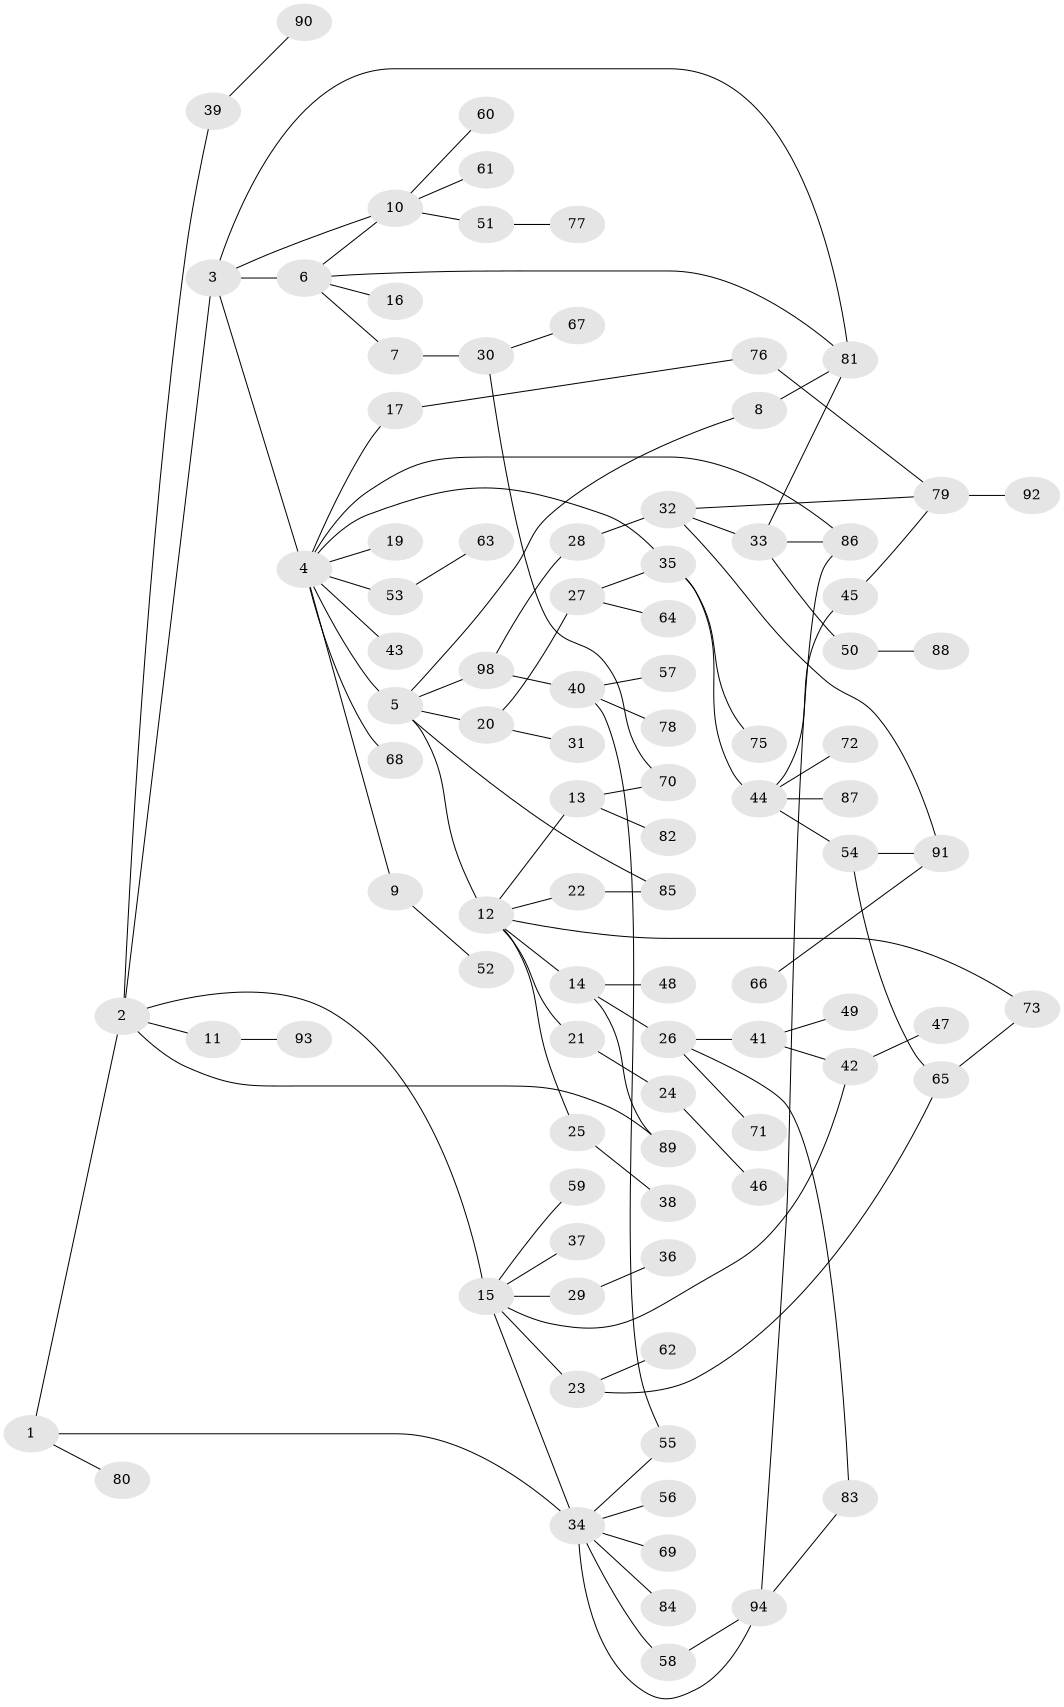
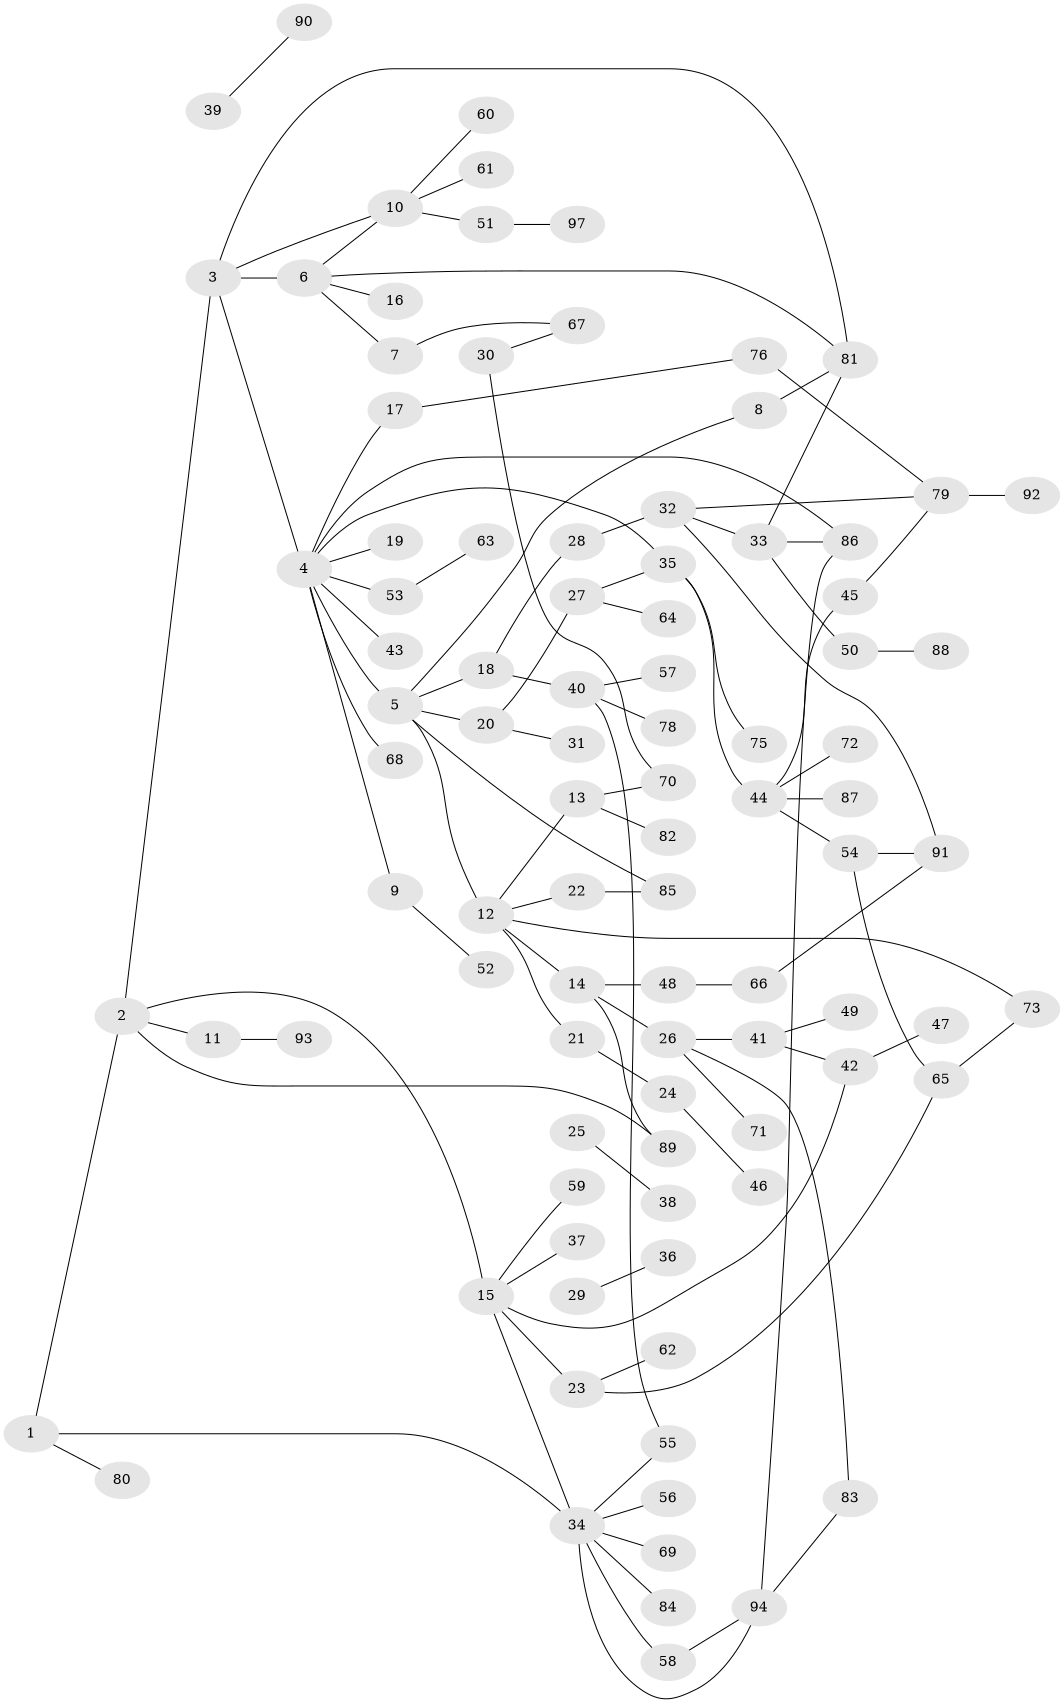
(577, 224) -> (577, 224)
(441, 356) -> (482, 325)
(153, 562) -> none
(486, 670) -> (486, 670)
none -> (714, 985)
(539, 1021) -> none
(532, 1296) -> none
